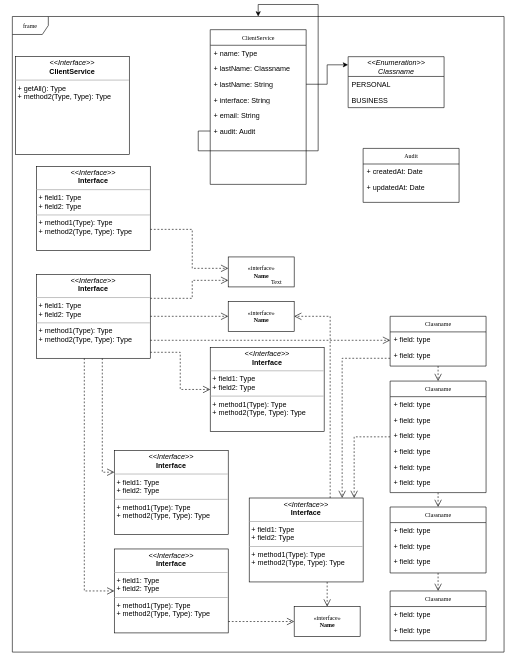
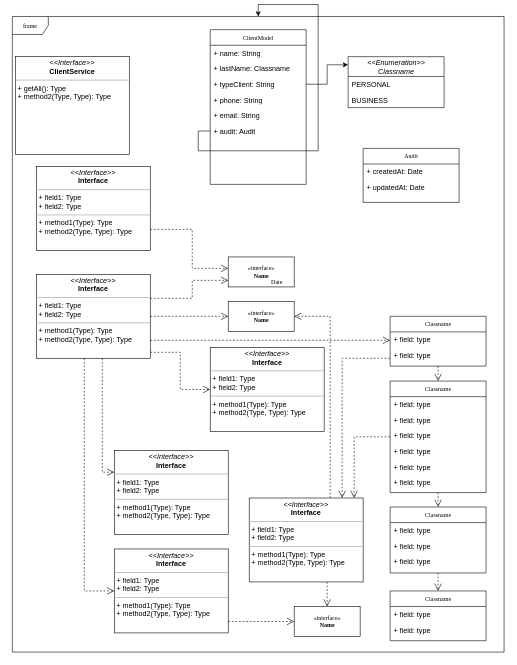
(259, 38) -> (259, 38)
(235, 54) -> (238, 54)
(246, 85) -> (249, 85)
(248, 101) -> (240, 101)
(278, 282) -> (278, 282)
